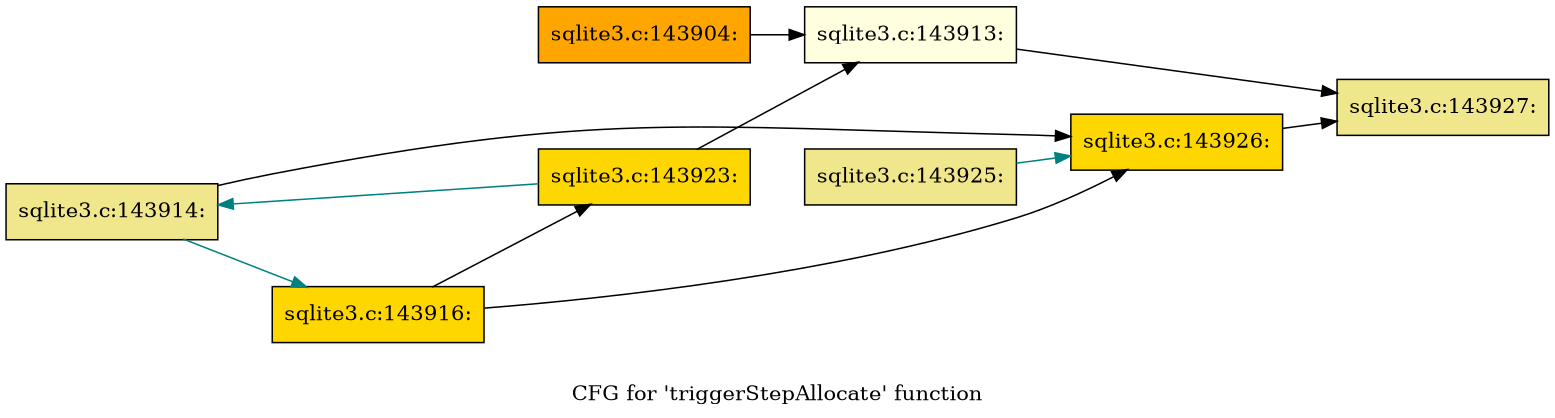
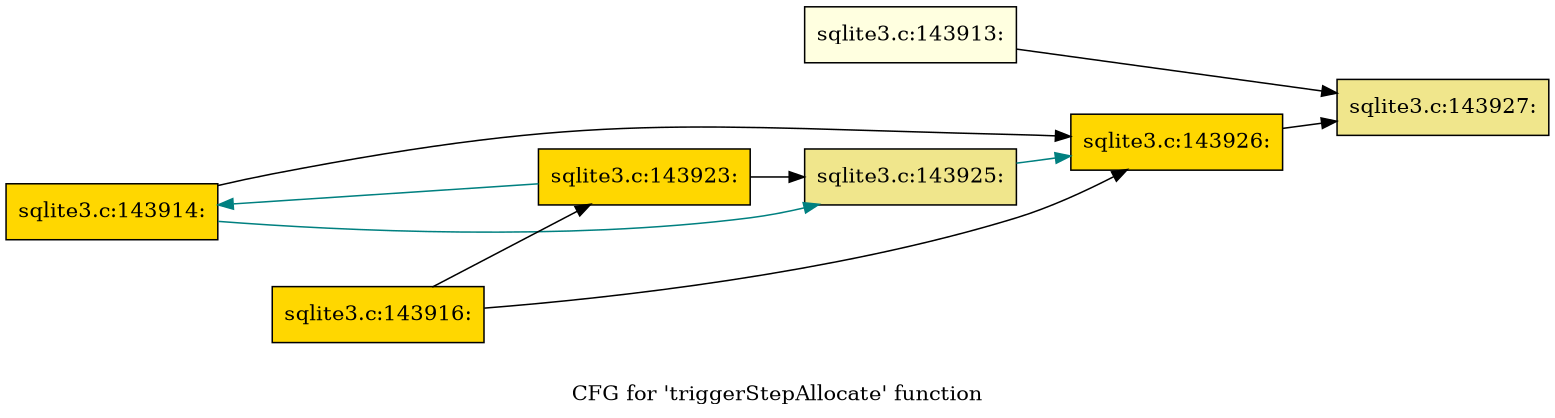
(644, 35) -> none
(771, 110) -> (770, 177)
(112, 212) -> (112, 212)
(238, 260) -> (512, 232)
